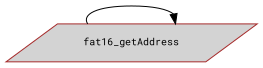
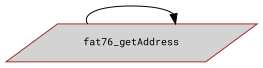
(132, 43) -> (132, 43)
